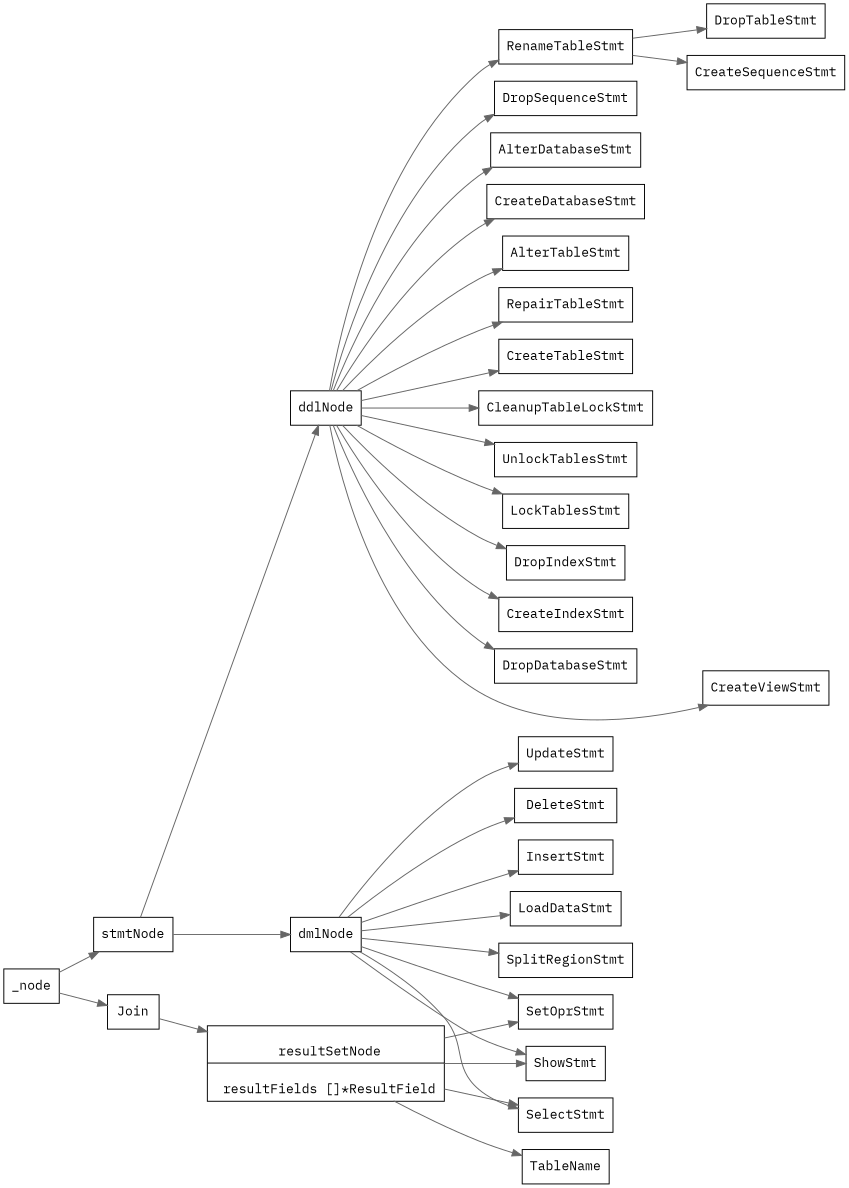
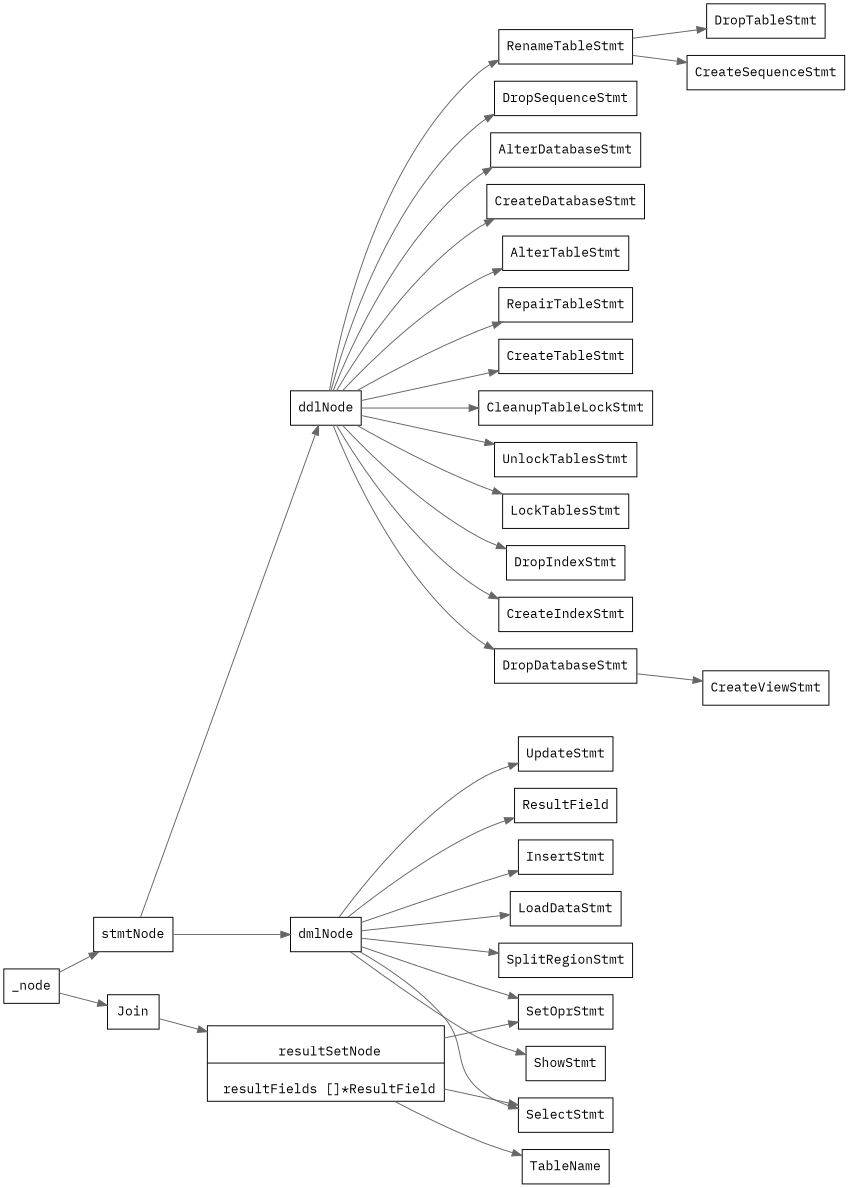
(444, 665) -> (665, 677)
(566, 806) -> (566, 806)
(480, 1064) -> none
